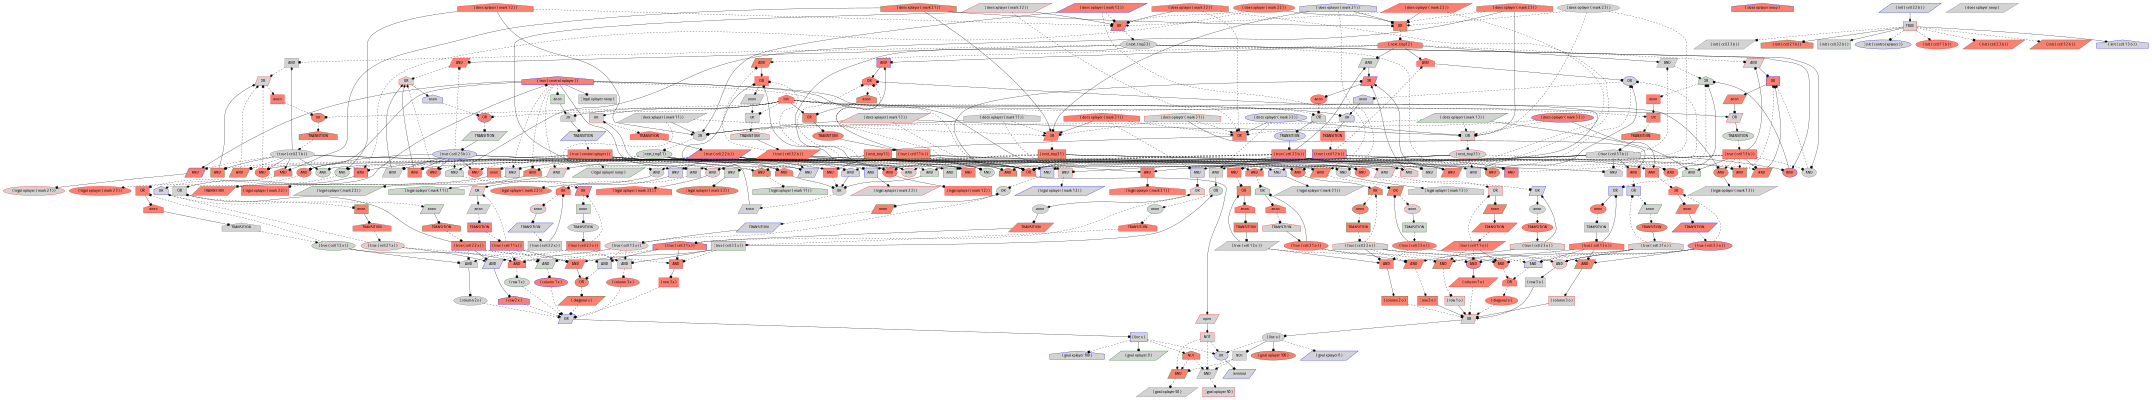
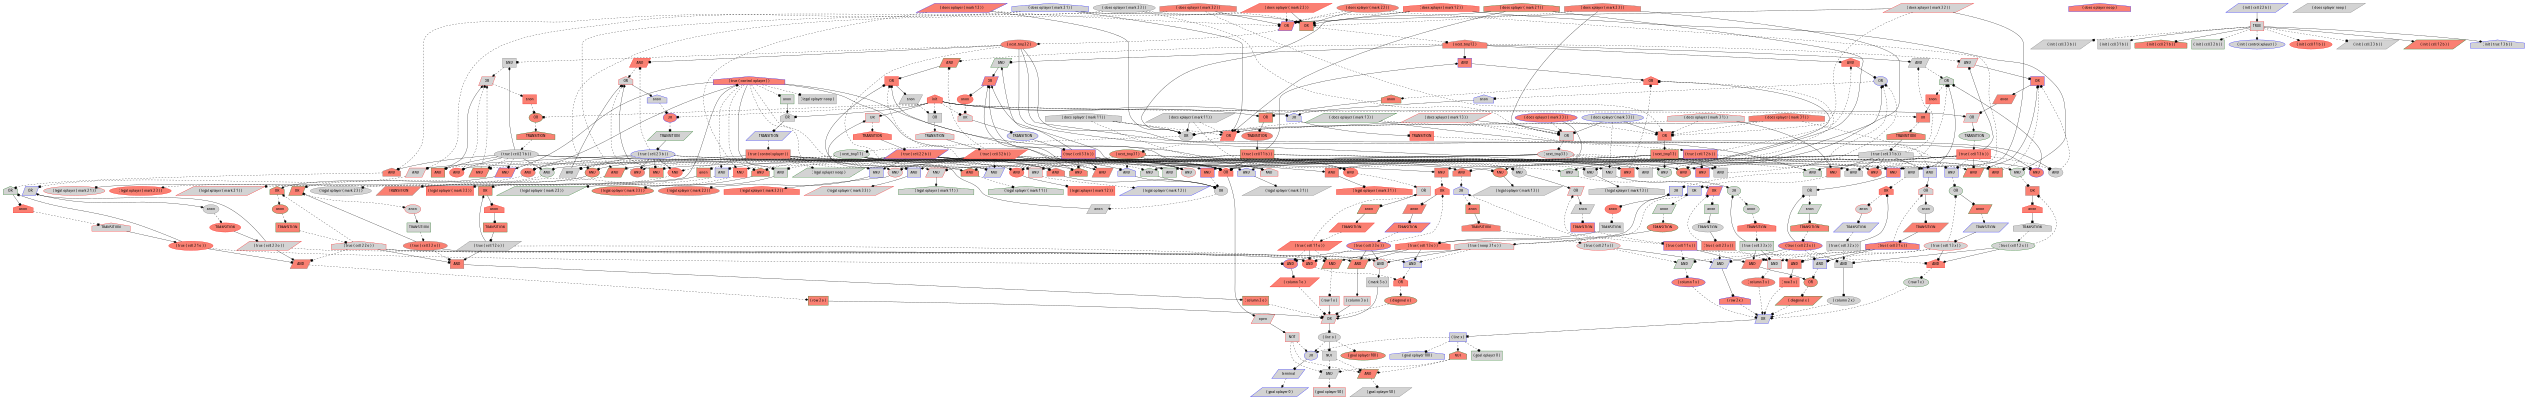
(1878, 34) -> (2237, 34)
(1977, 34) -> (2338, 33)
(1898, 35) -> (2257, 34)
(1138, 44) -> (1019, 44)
(1994, 44) -> (2368, 44)
none -> (2114, 44)
(2123, 44) -> (2497, 44)
(575, 89) -> (780, 89)
(1102, 118) -> (1787, 118)
(1052, 154) -> (1128, 154)
none -> (221, 191)
none -> (341, 191)
(469, 246) -> (1800, 246)
(1537, 246) -> (269, 246)
(1656, 246) -> (1484, 246)
(1535, 282) -> (1378, 282)
(1502, 301) -> (1401, 301)
(1139, 345) -> (1471, 346)
(1273, 345) -> (1342, 344)
(1297, 345) -> (1285, 382)
(1139, 356) -> (1487, 356)
